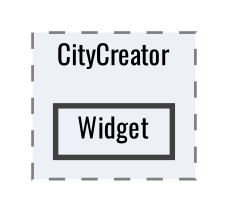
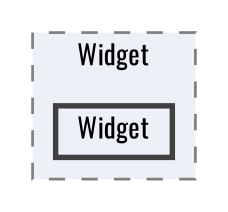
(114, 58) -> (114, 58)
